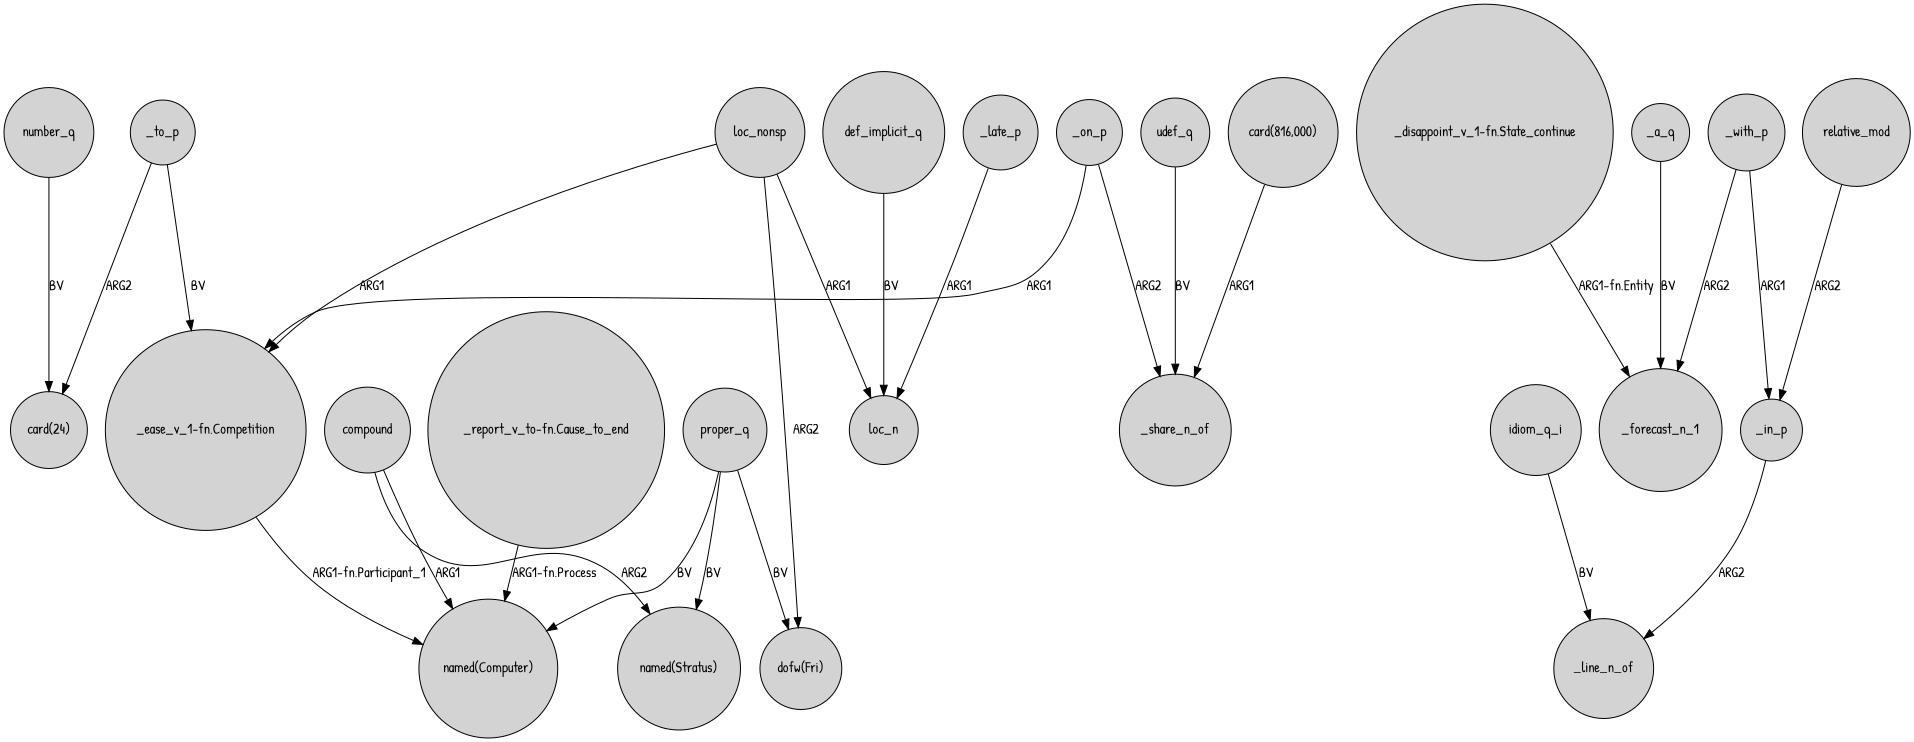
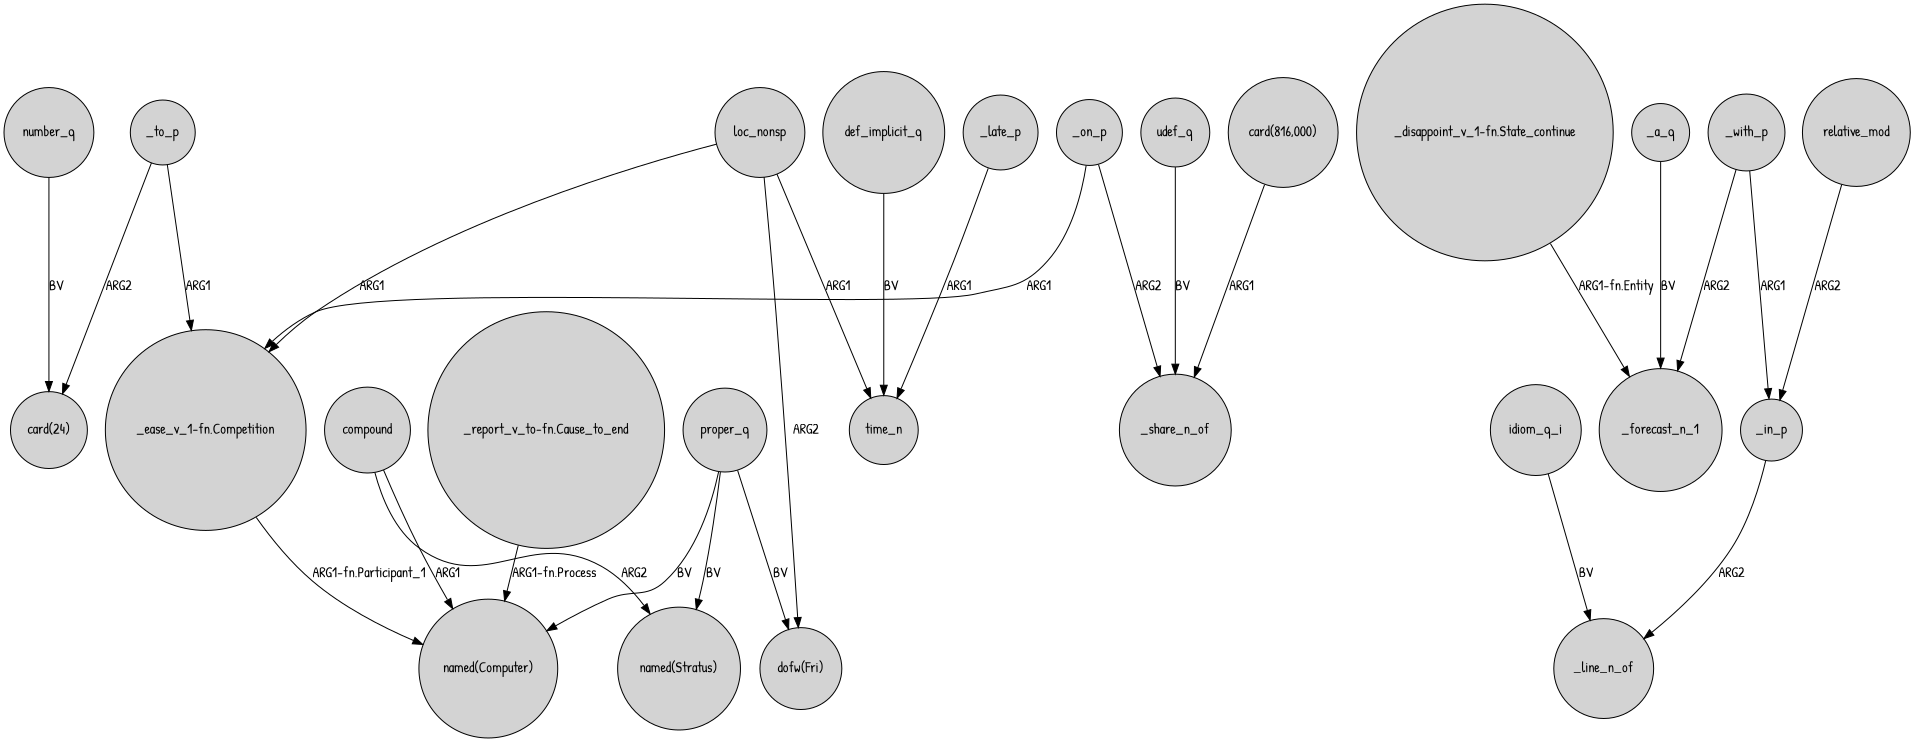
(198, 286) -> (198, 286)
(884, 430) -> (884, 430)
